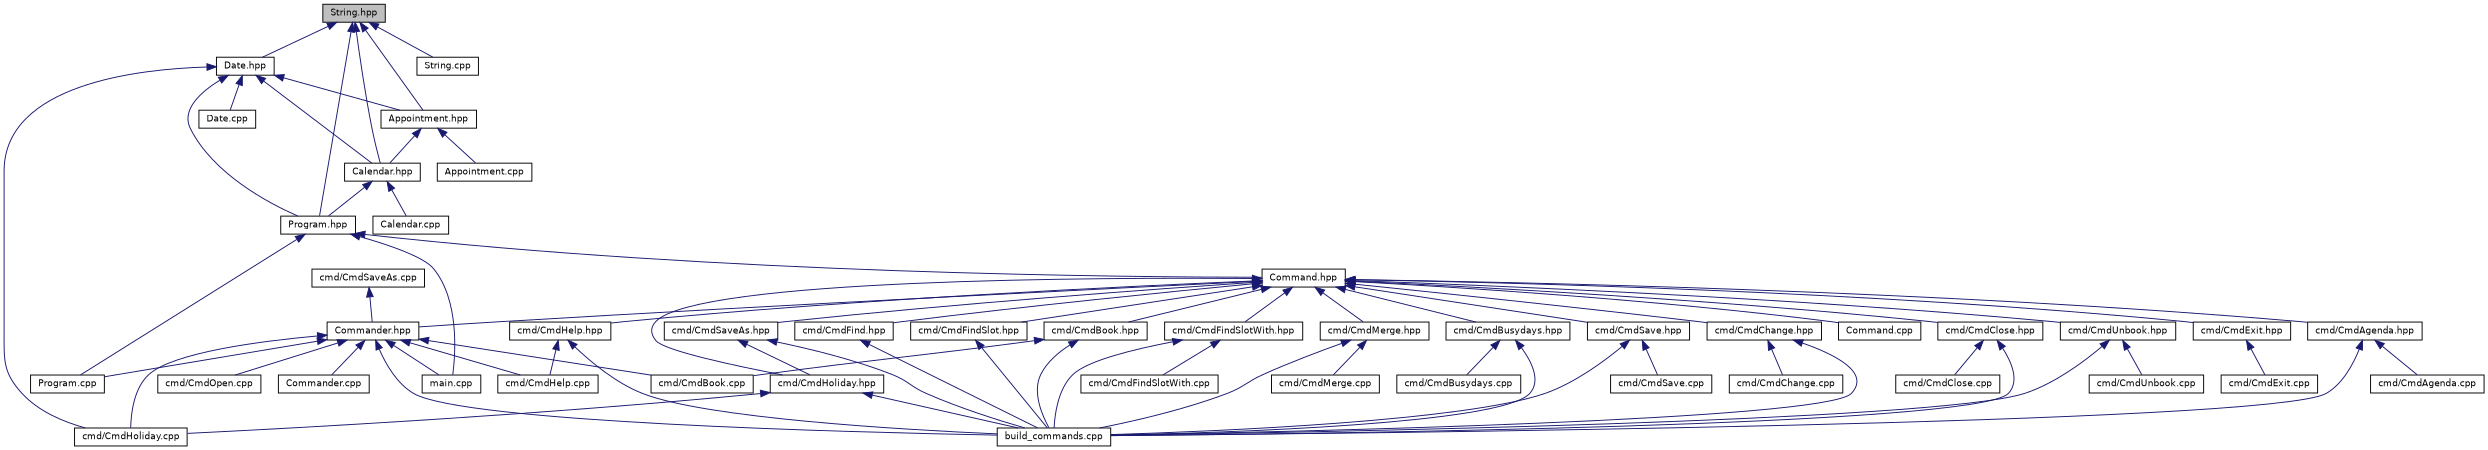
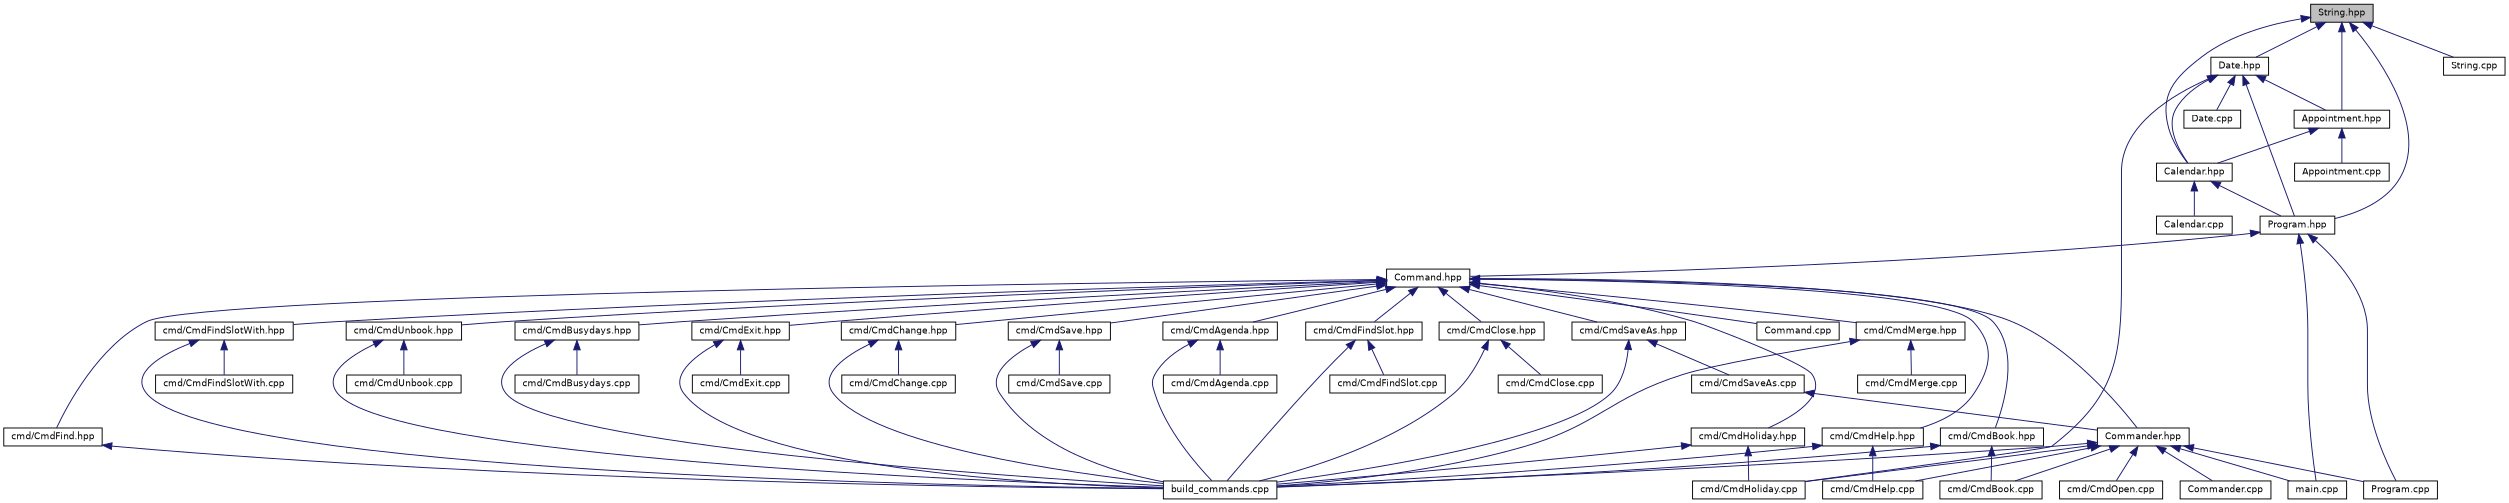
(778, 360) -> (1693, 359)
none -> (1388, 384)
none -> (814, 452)
